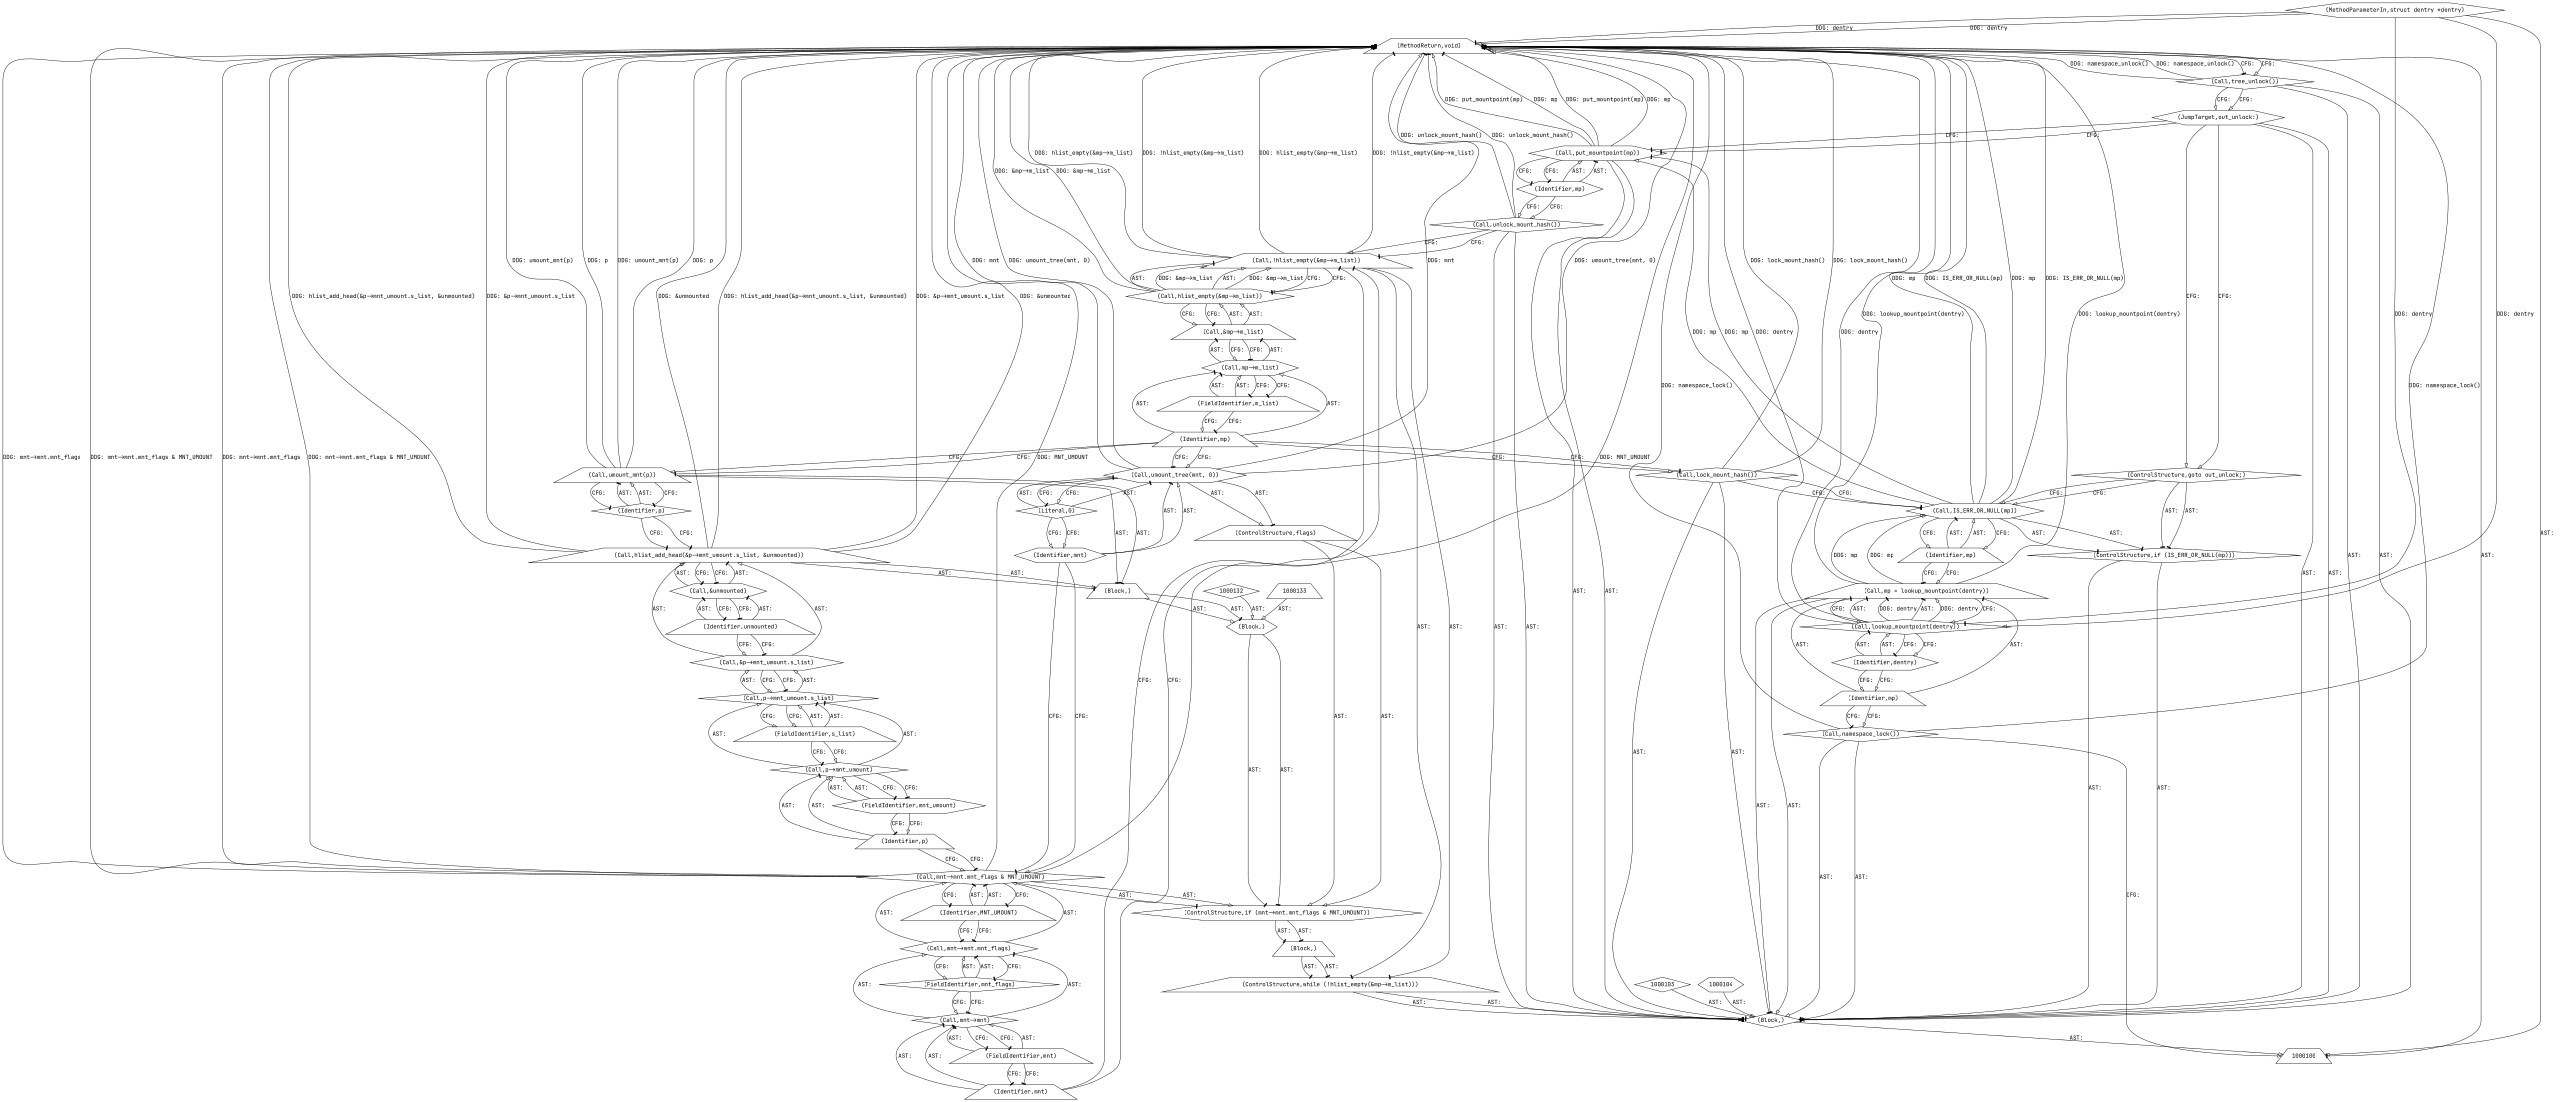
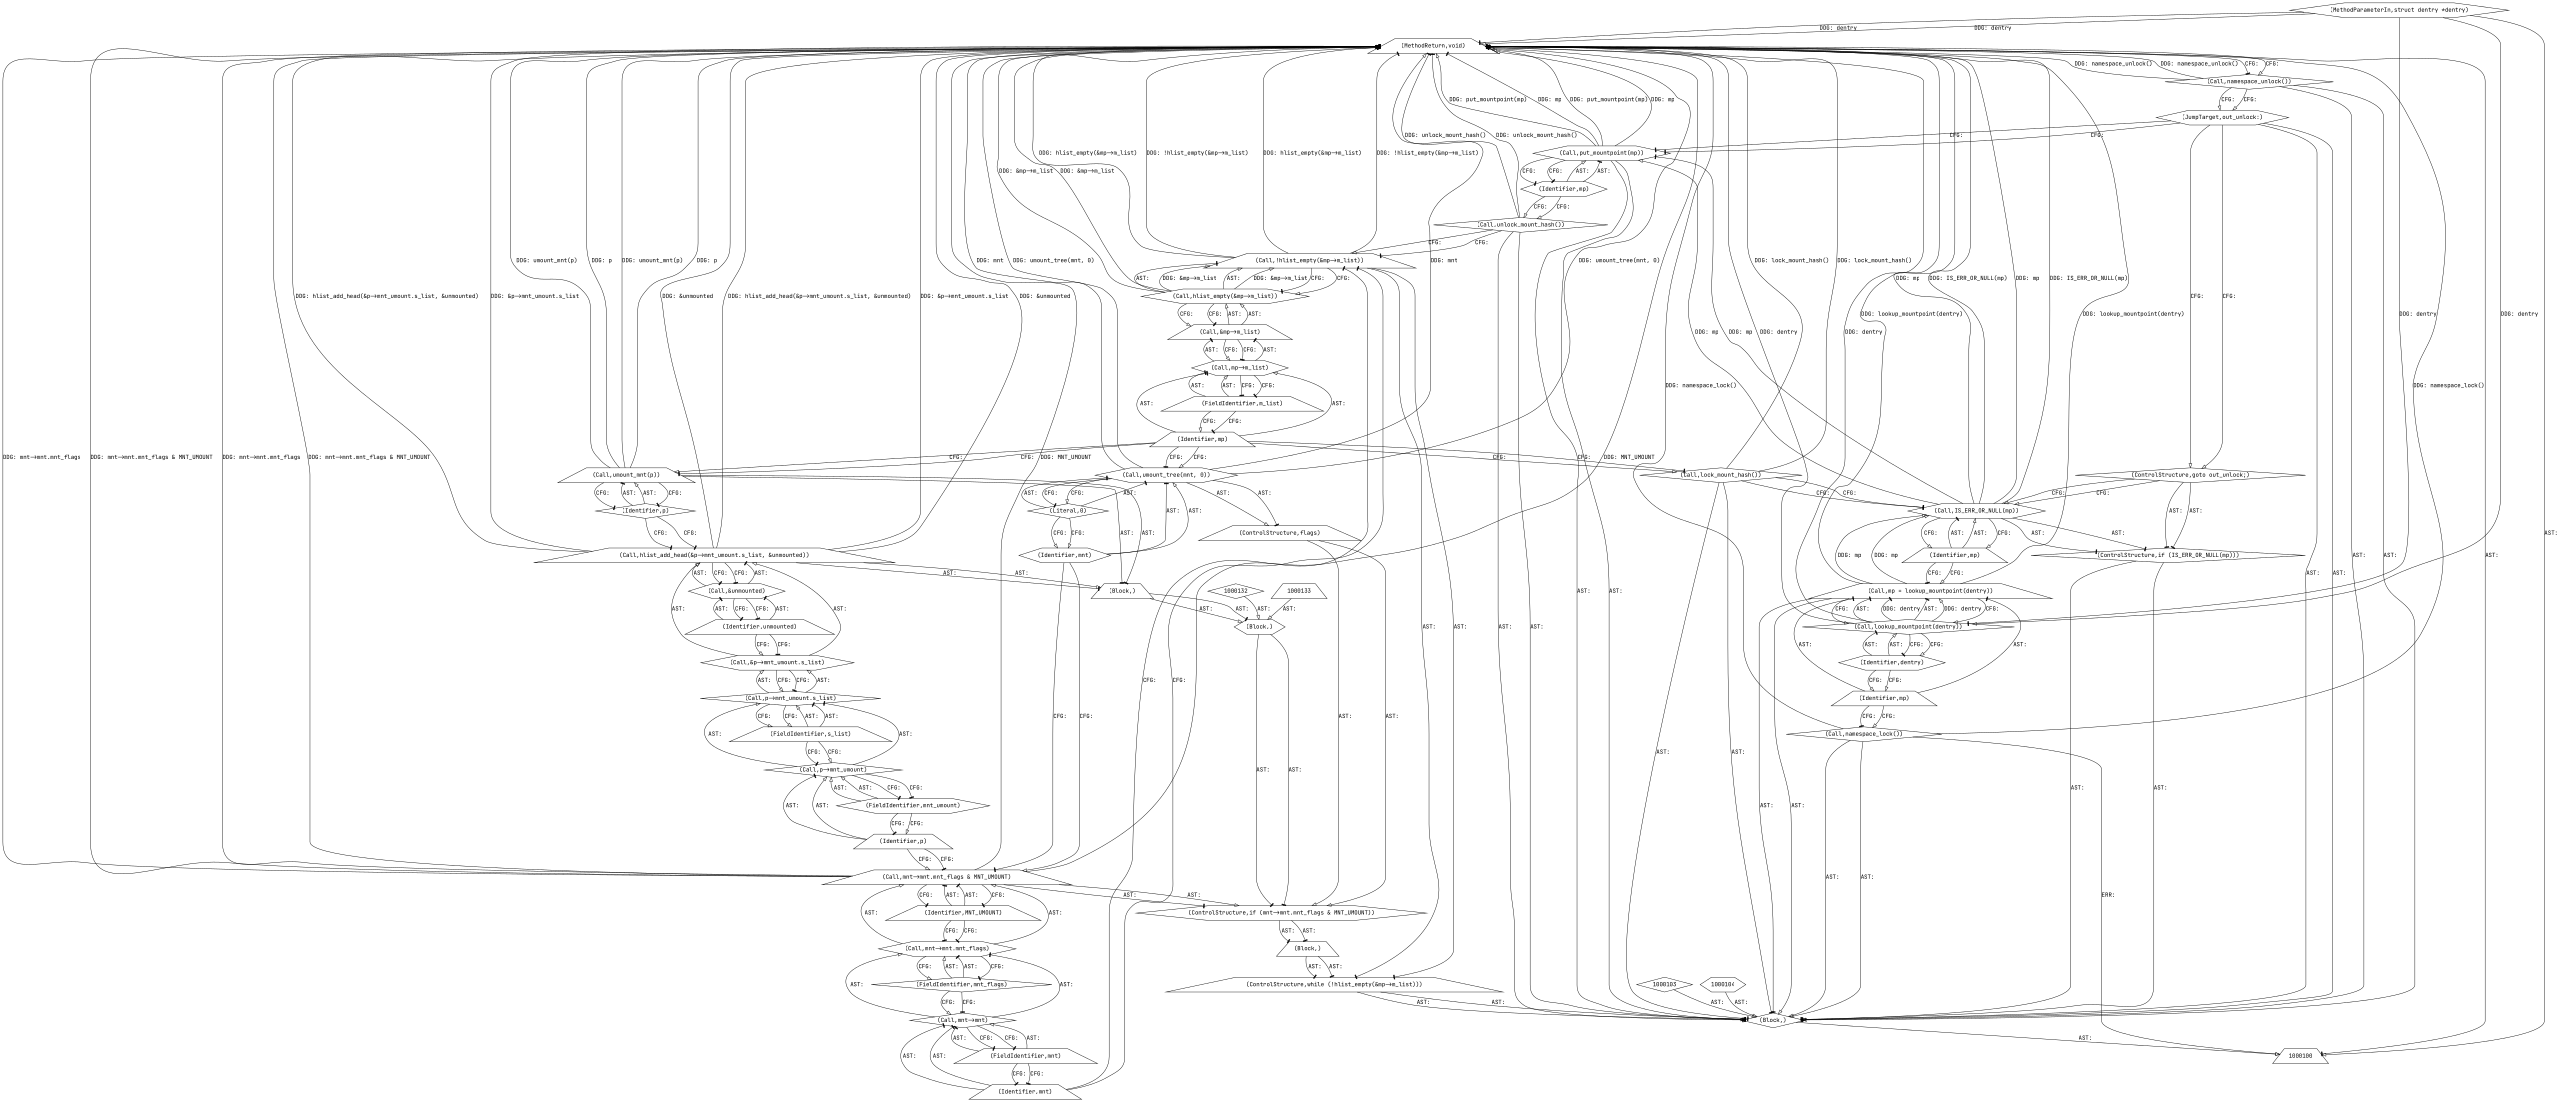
(2245, 82) -> (2249, 82)
(981, 877) -> (947, 877)
(2135, 895) -> (2110, 895)
